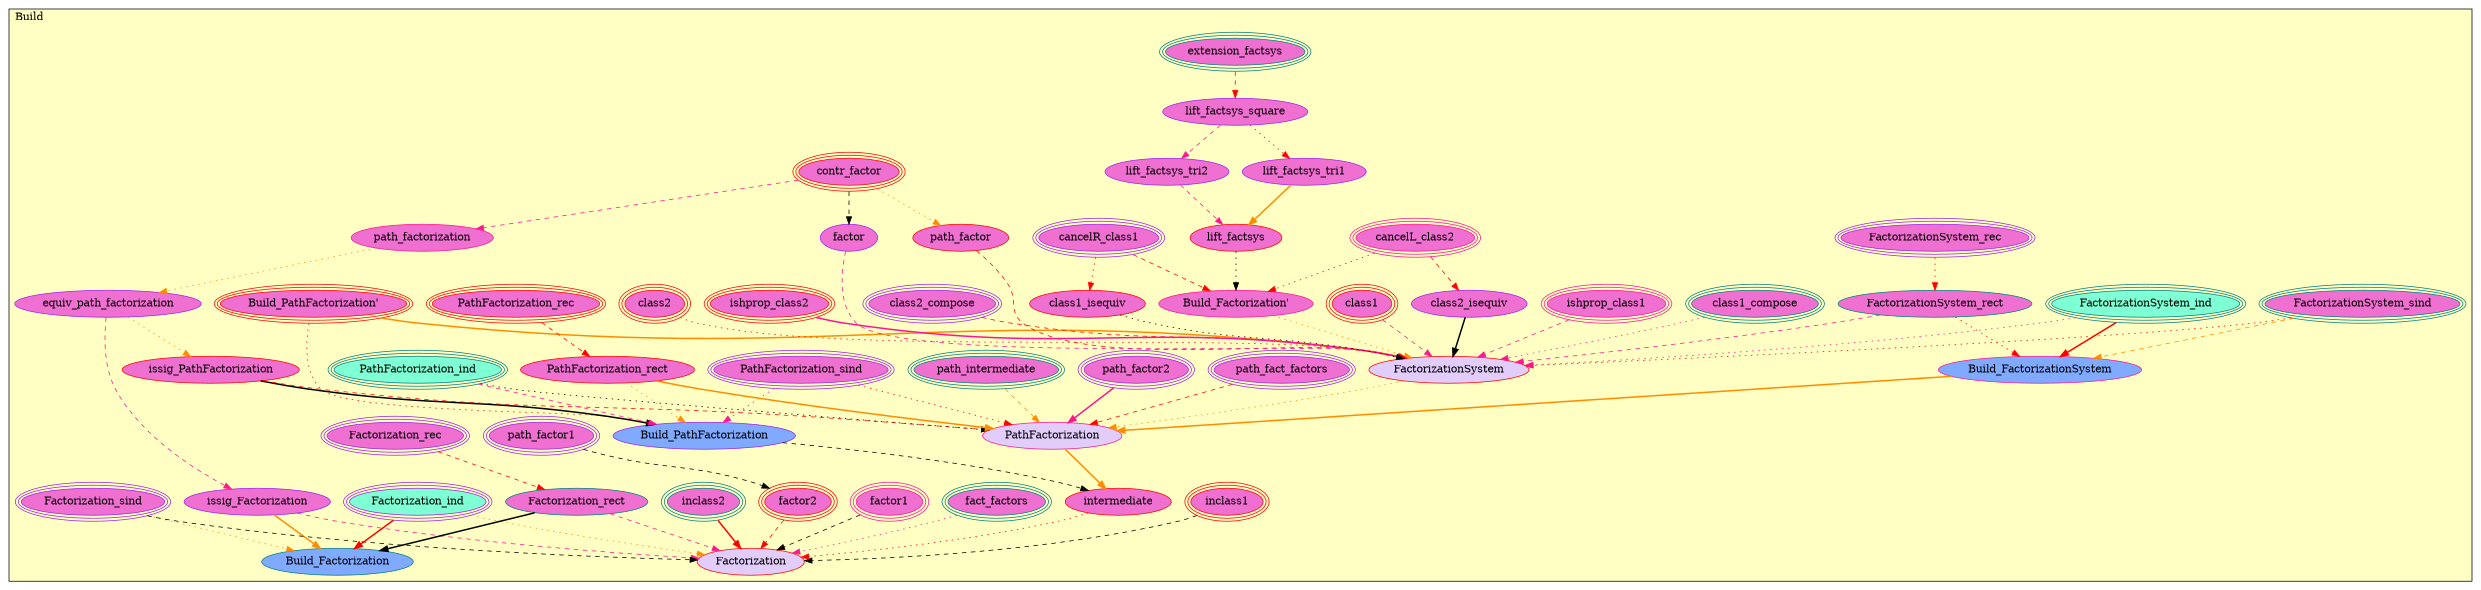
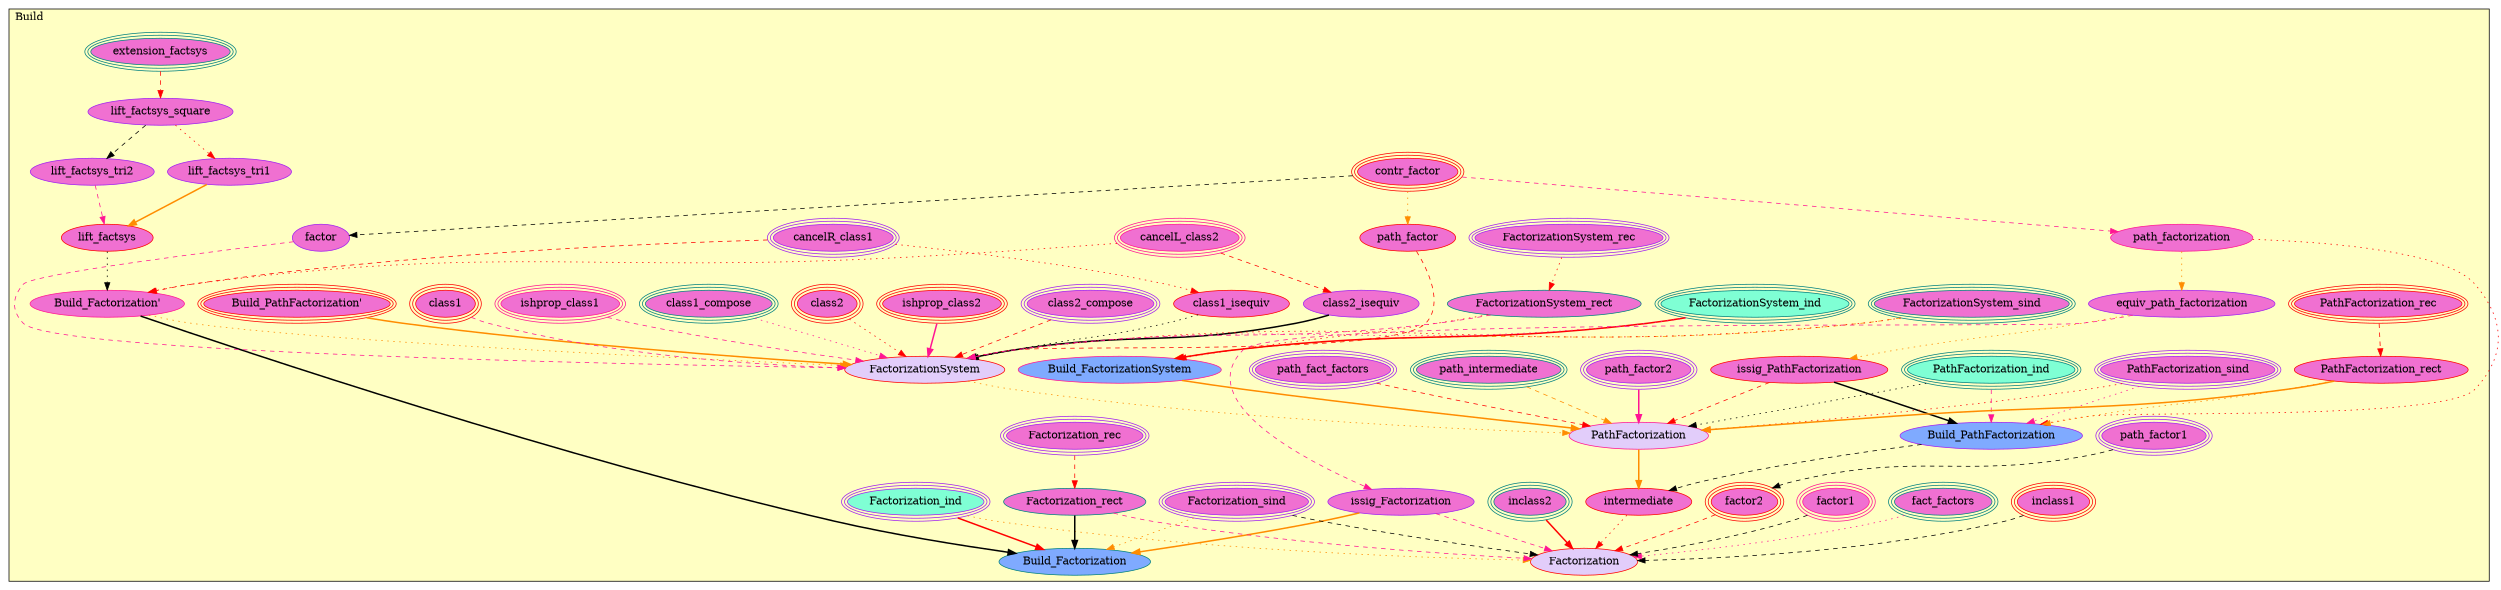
(1204, 139) -> (129, 139)
(448, 409) -> (2436, 402)
none -> (570, 452)
